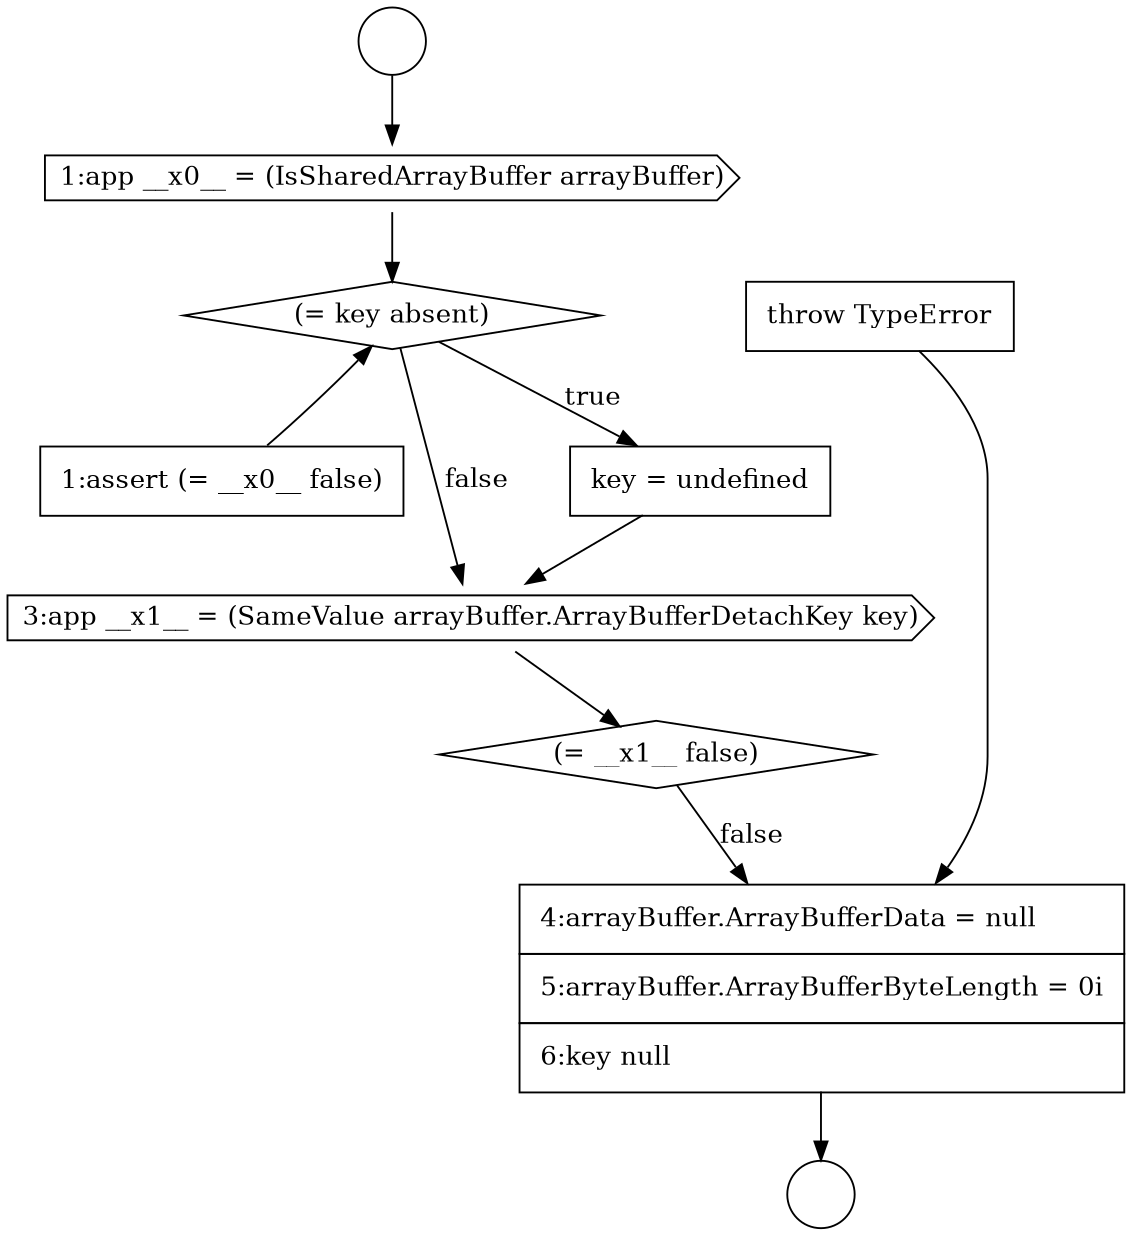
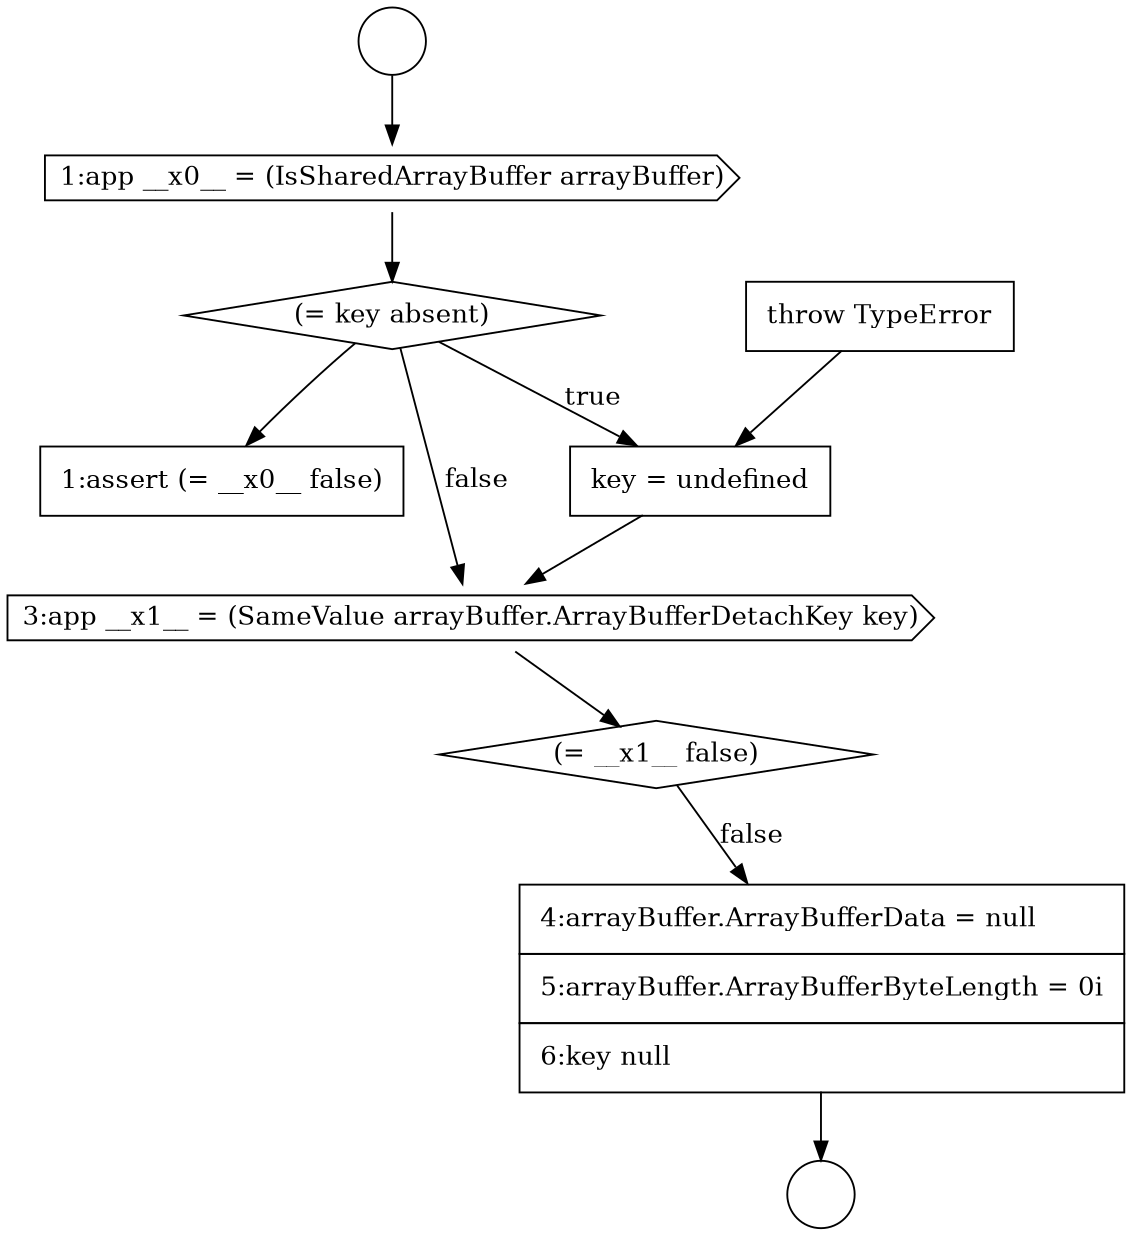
(314, 404) -> (306, 387)
(988, 603) -> (796, 392)
